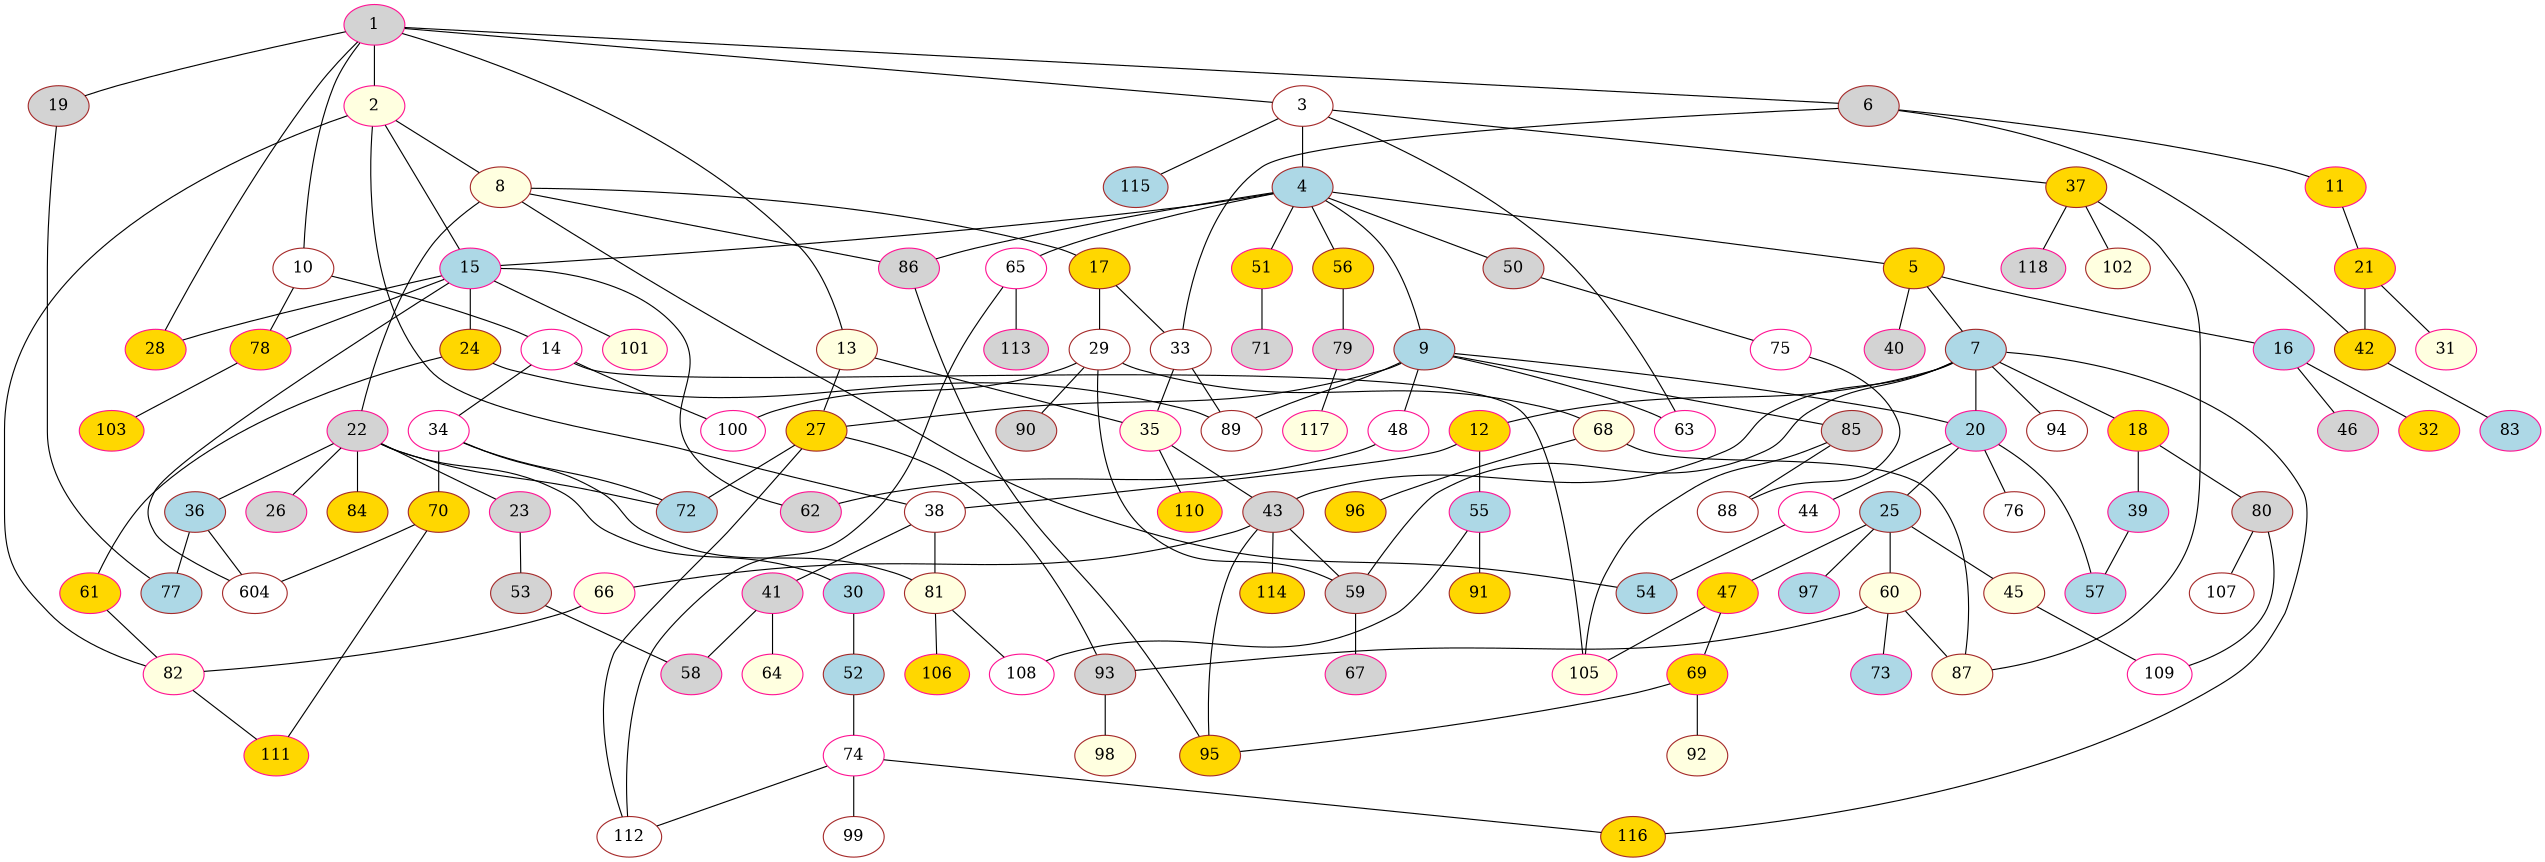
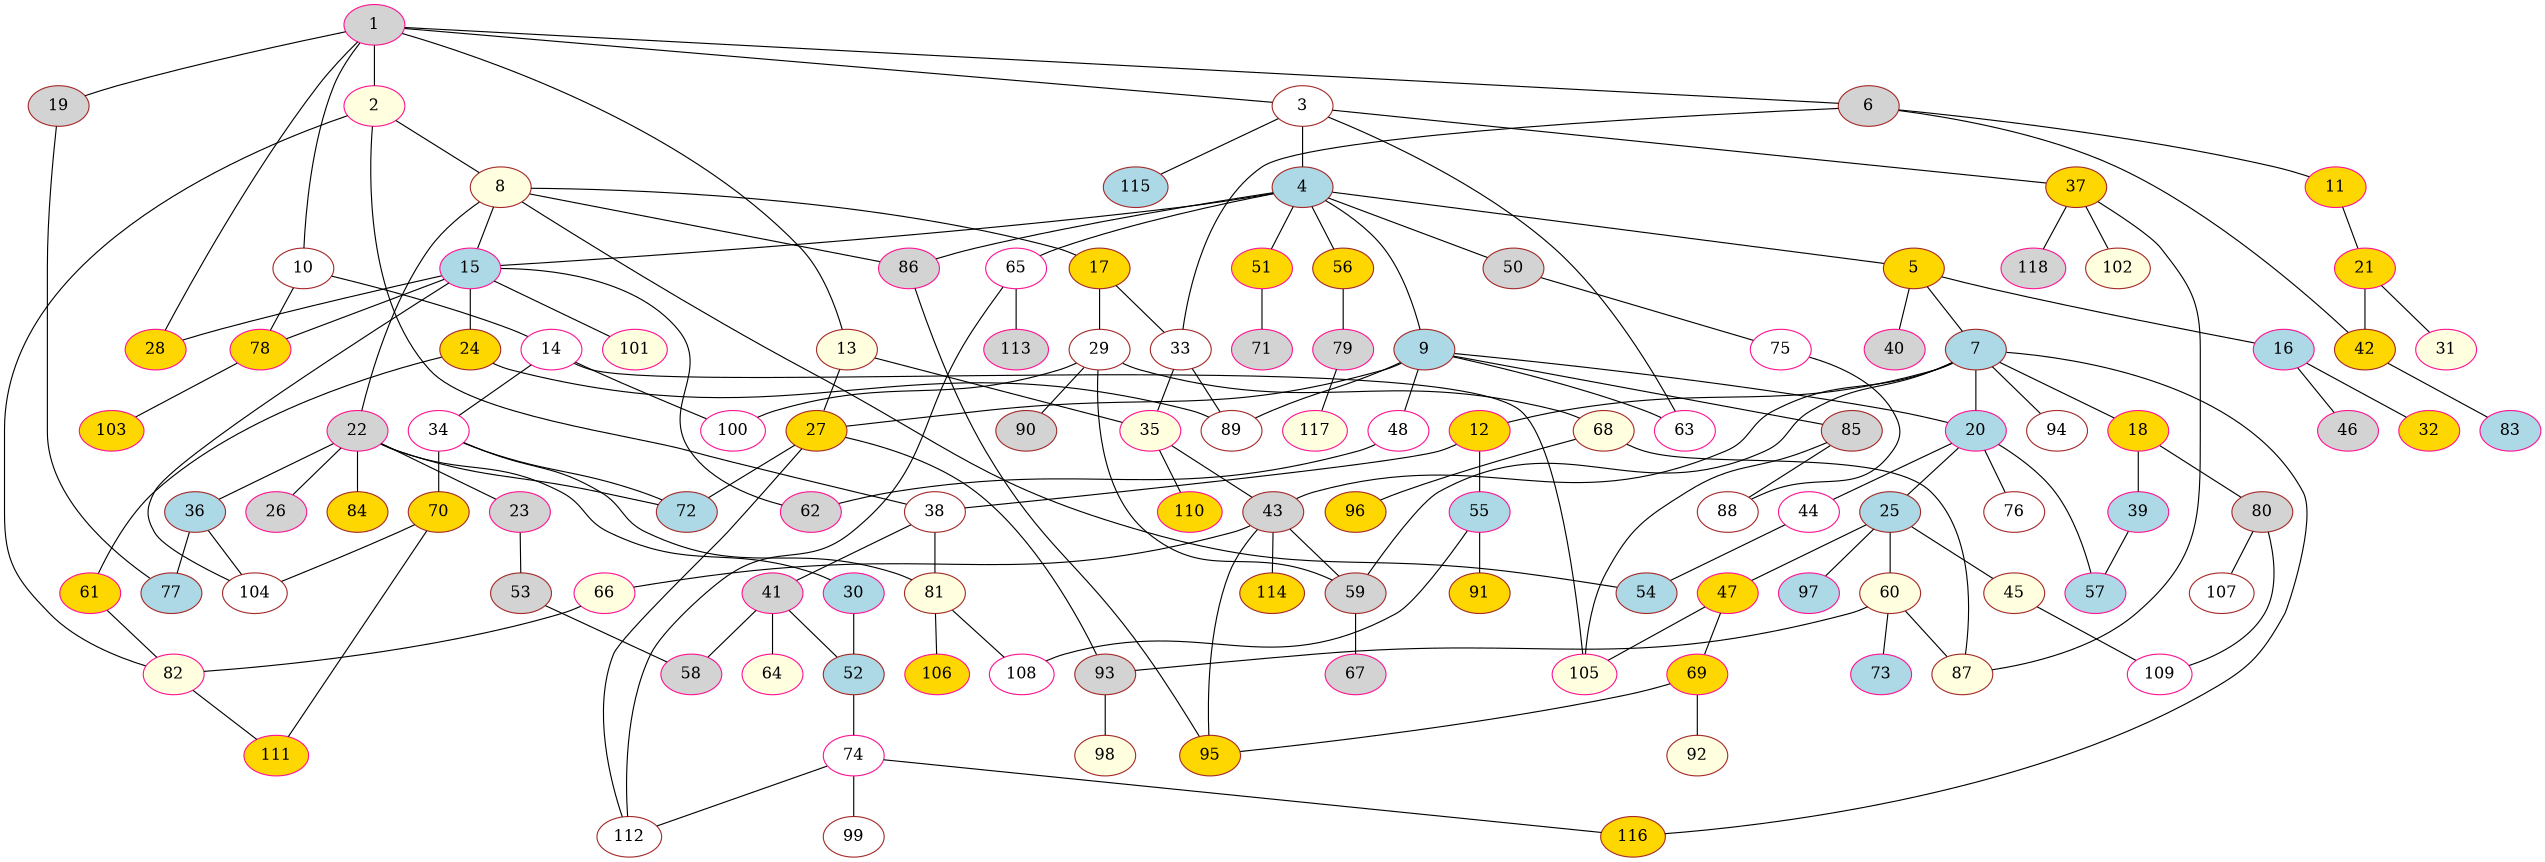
(422, 187) -> (486, 228)
(255, 593) -> (255, 593)
none -> (813, 634)
